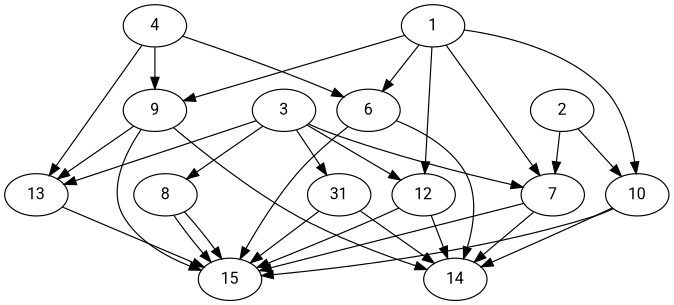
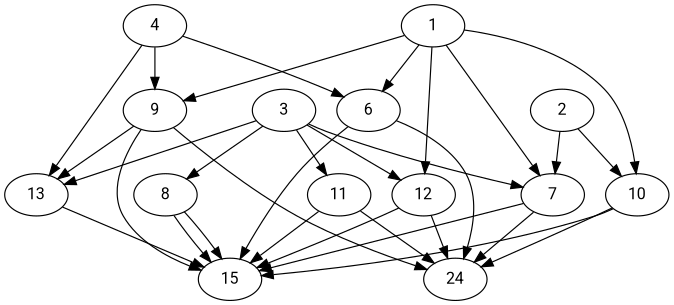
(339, 195) -> (339, 195)
(455, 279) -> (455, 279)
